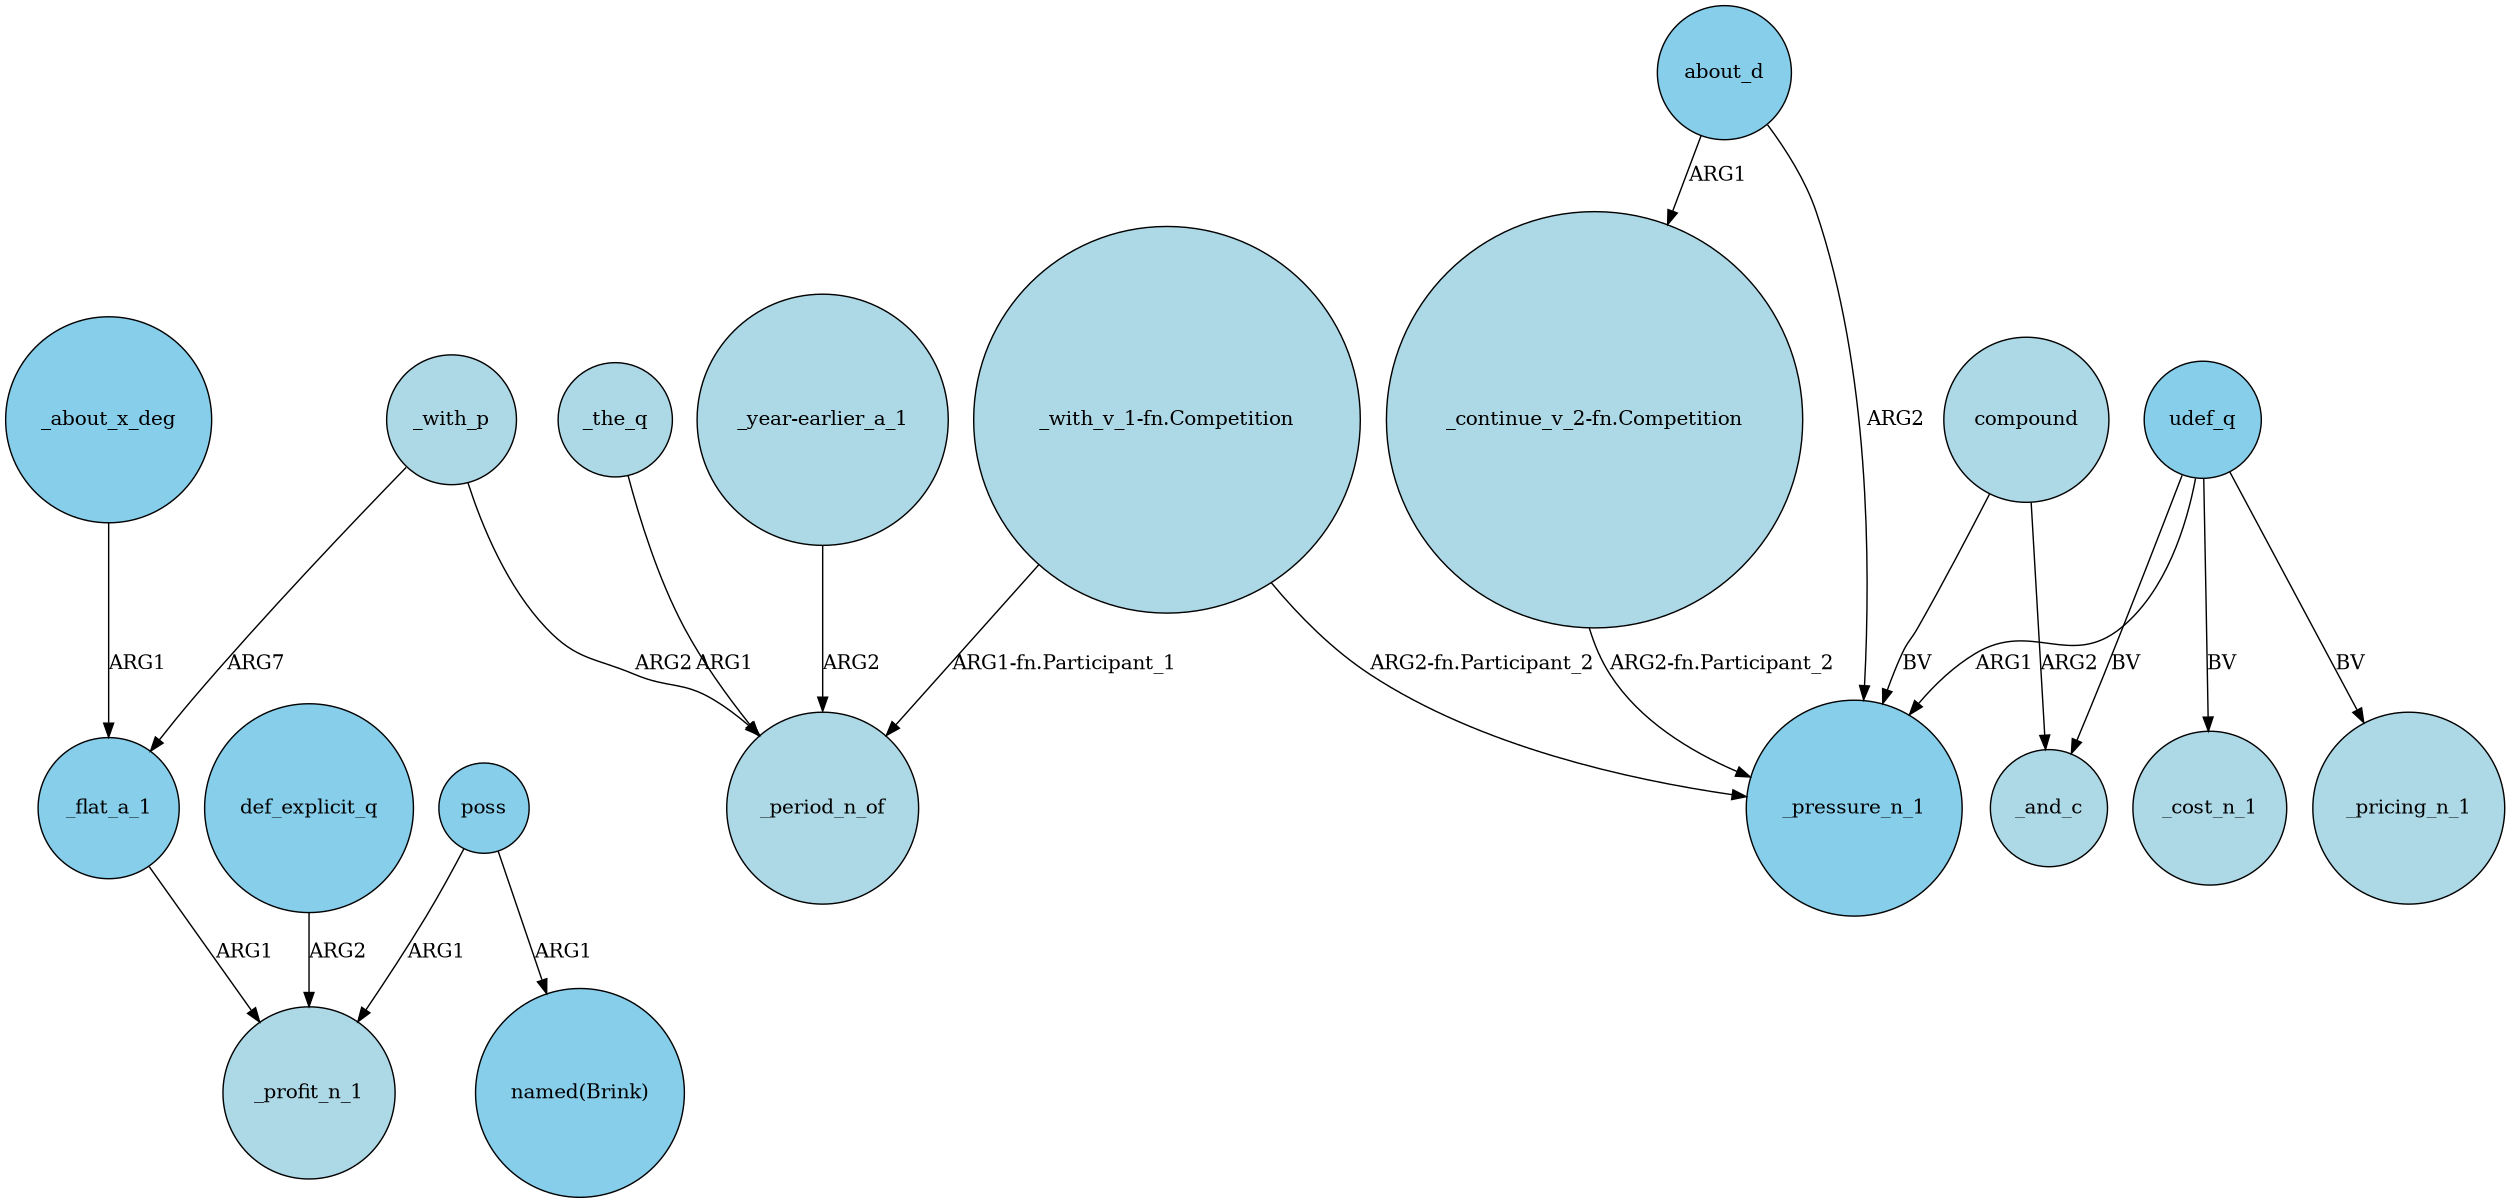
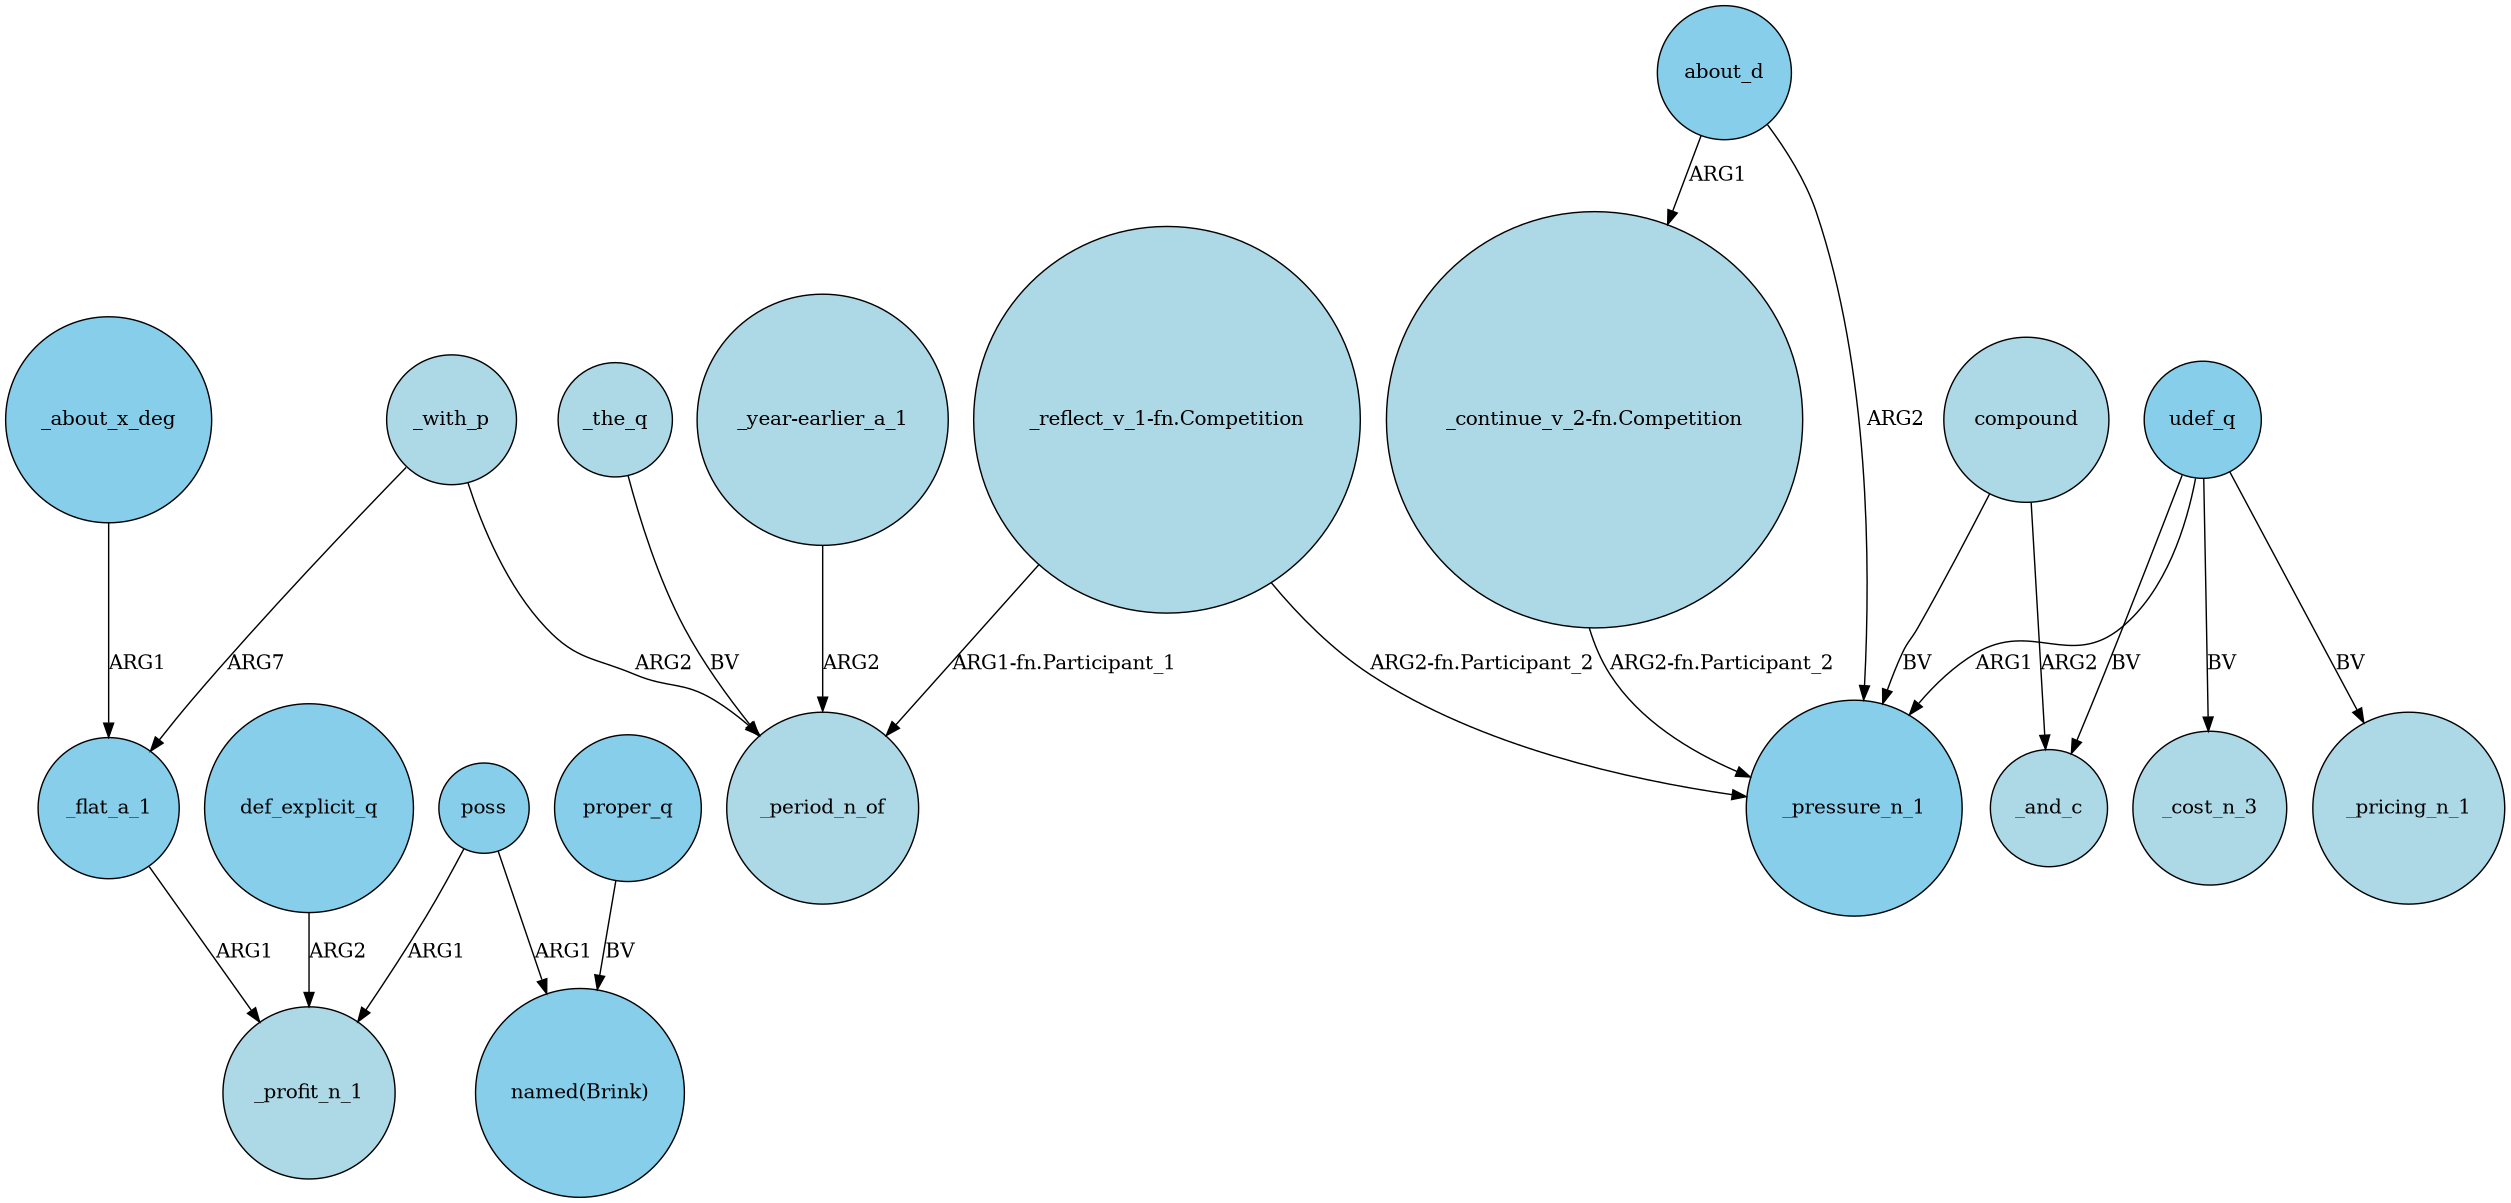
(1167, 420) -> (1167, 420)
(725, 664) -> (725, 664)
none -> (628, 808)
(2210, 808) -> (2210, 808)
